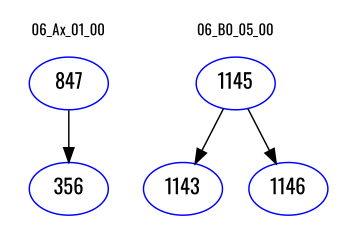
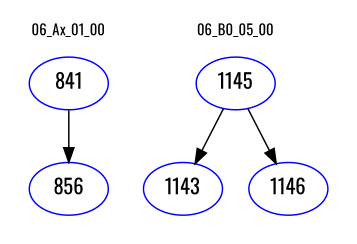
(69, 83) -> (69, 83)
(69, 189) -> (69, 189)
